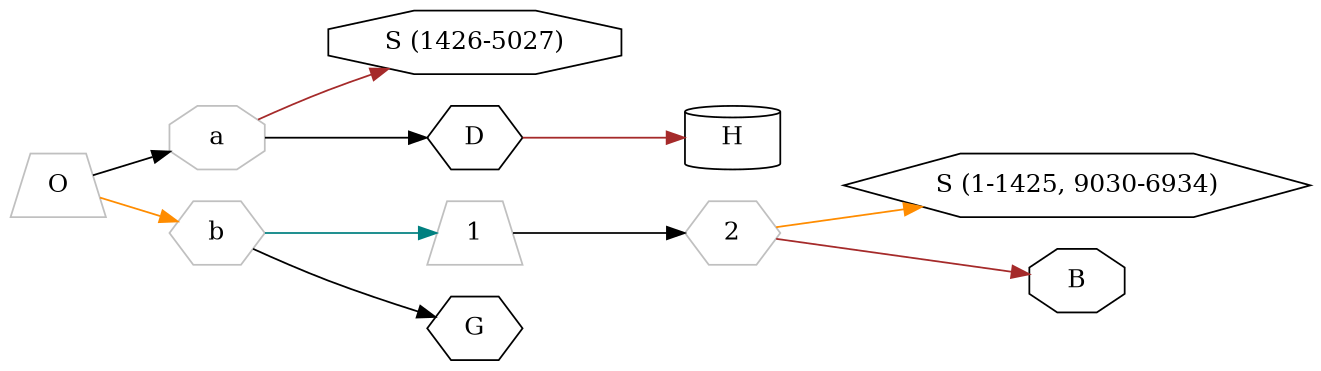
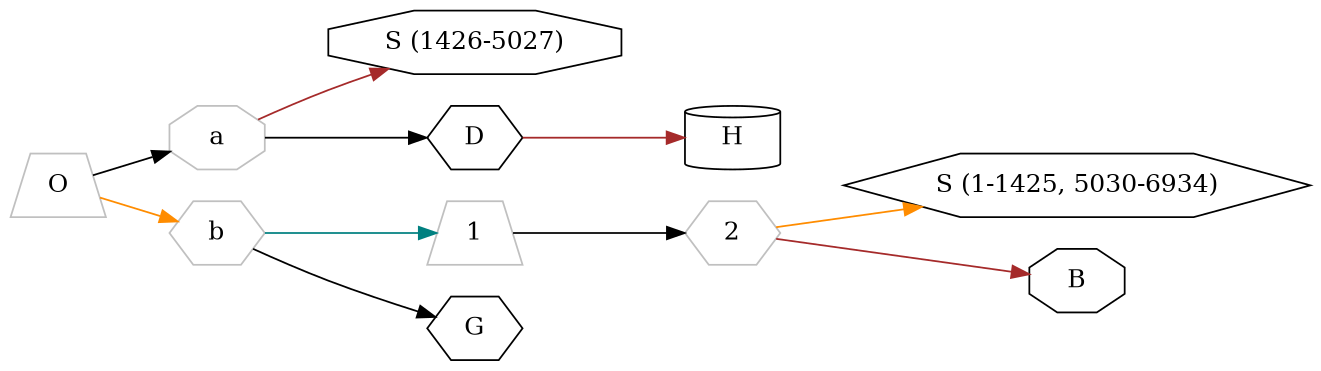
(1077, 185) -> (1077, 185)
